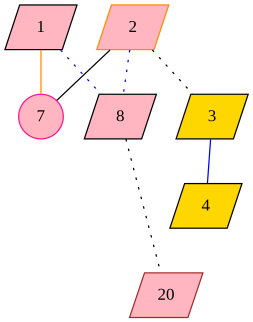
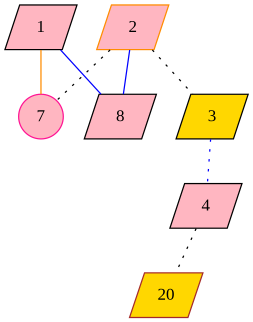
(78, 69) -> (78, 69)
(127, 72) -> (127, 72)
(78, 80) -> (78, 80)
(209, 161) -> (209, 161)
(143, 206) -> (186, 251)
(206, 206) -> (206, 206)
(166, 295) -> (166, 295)
